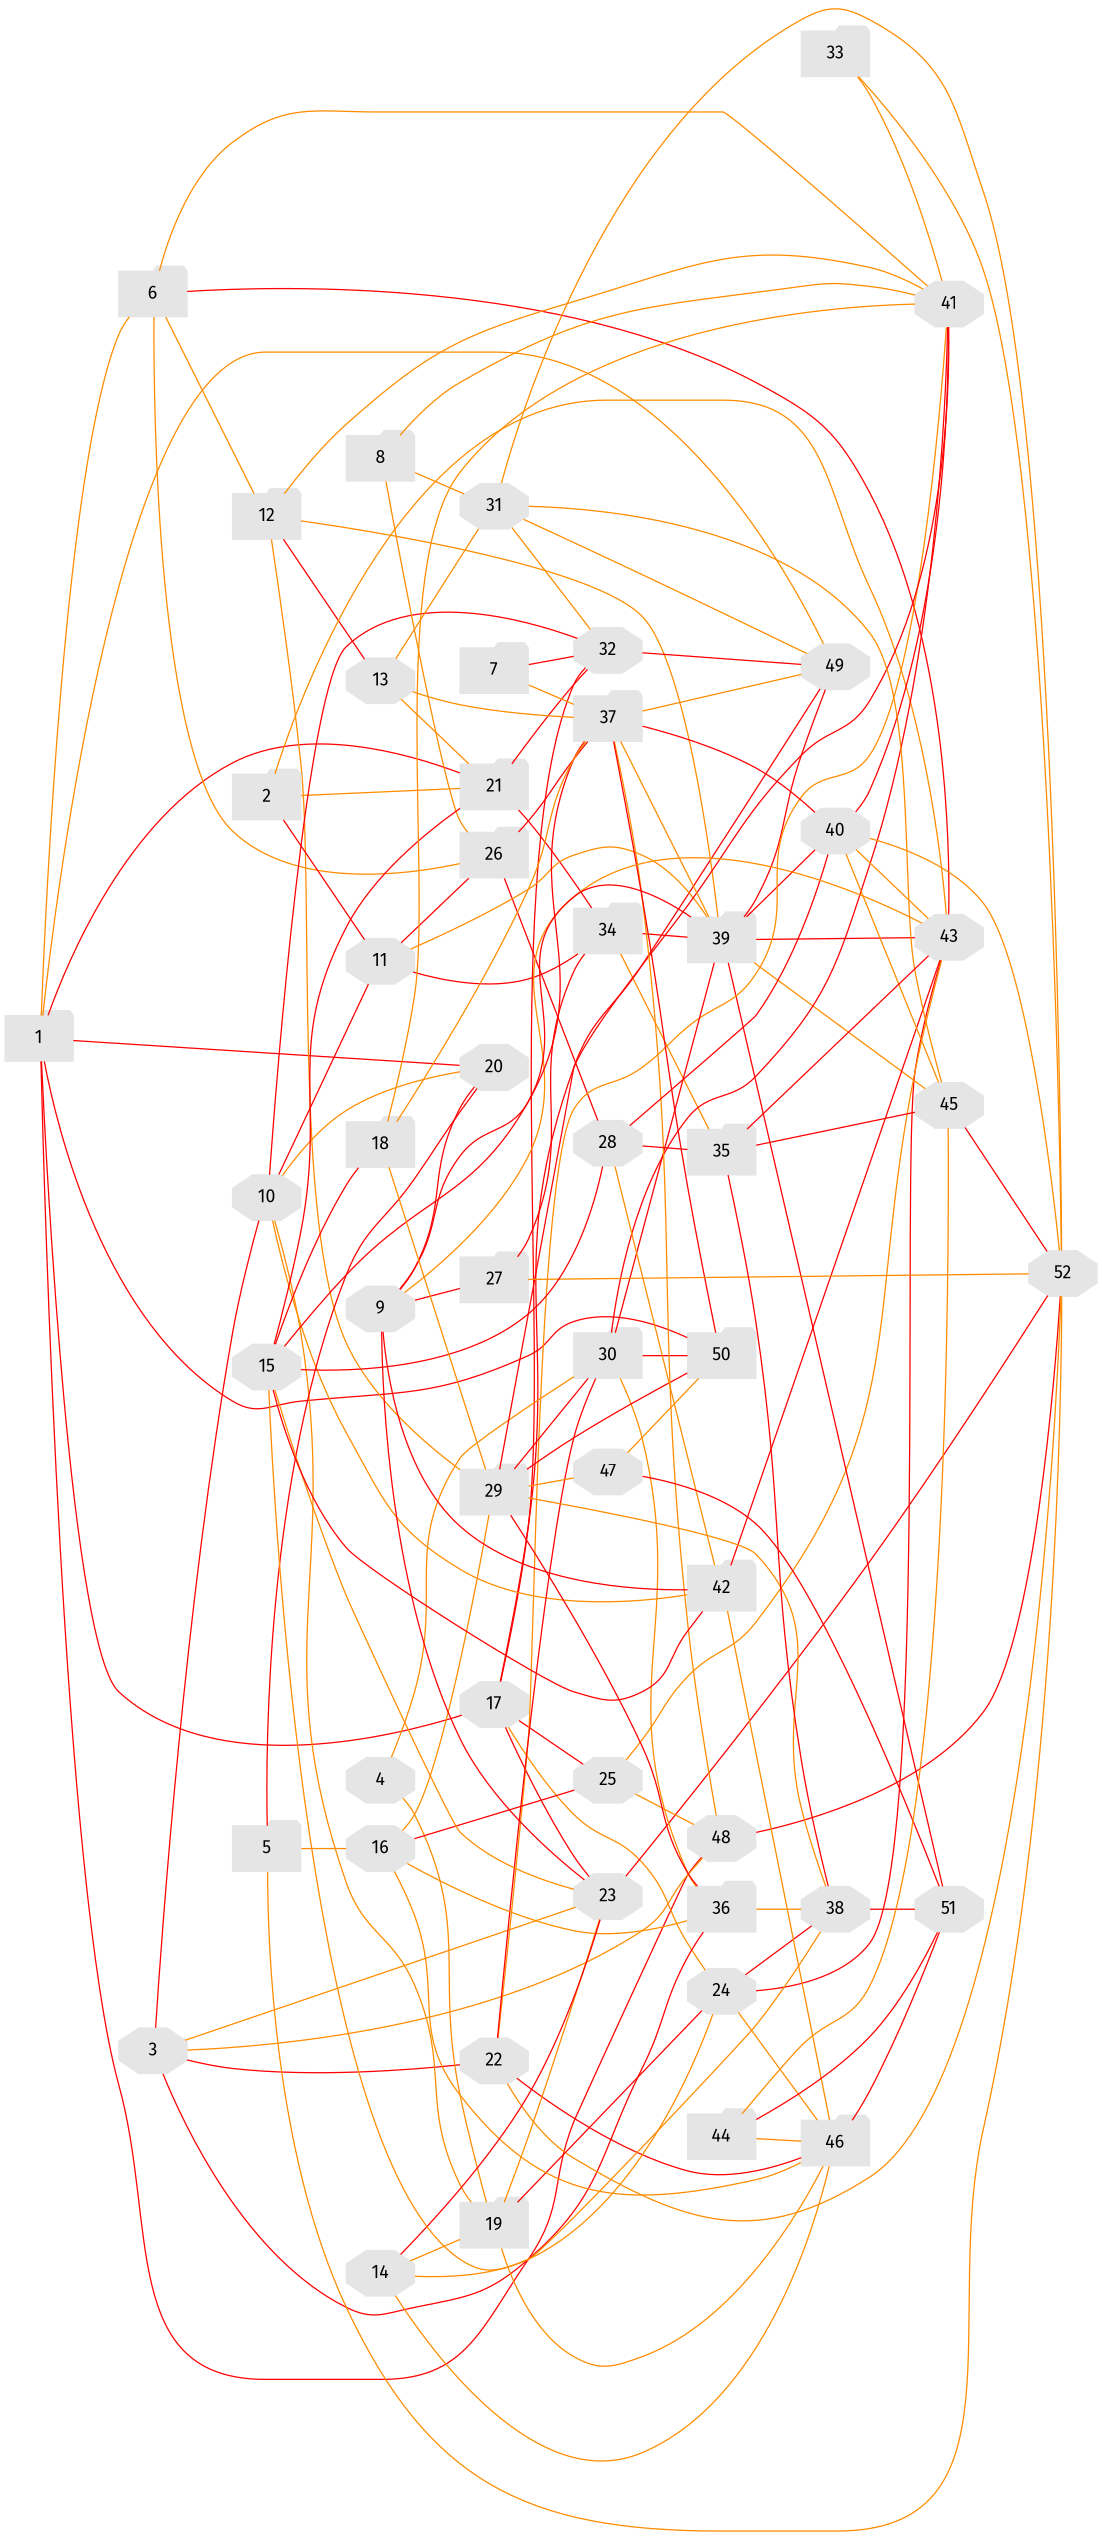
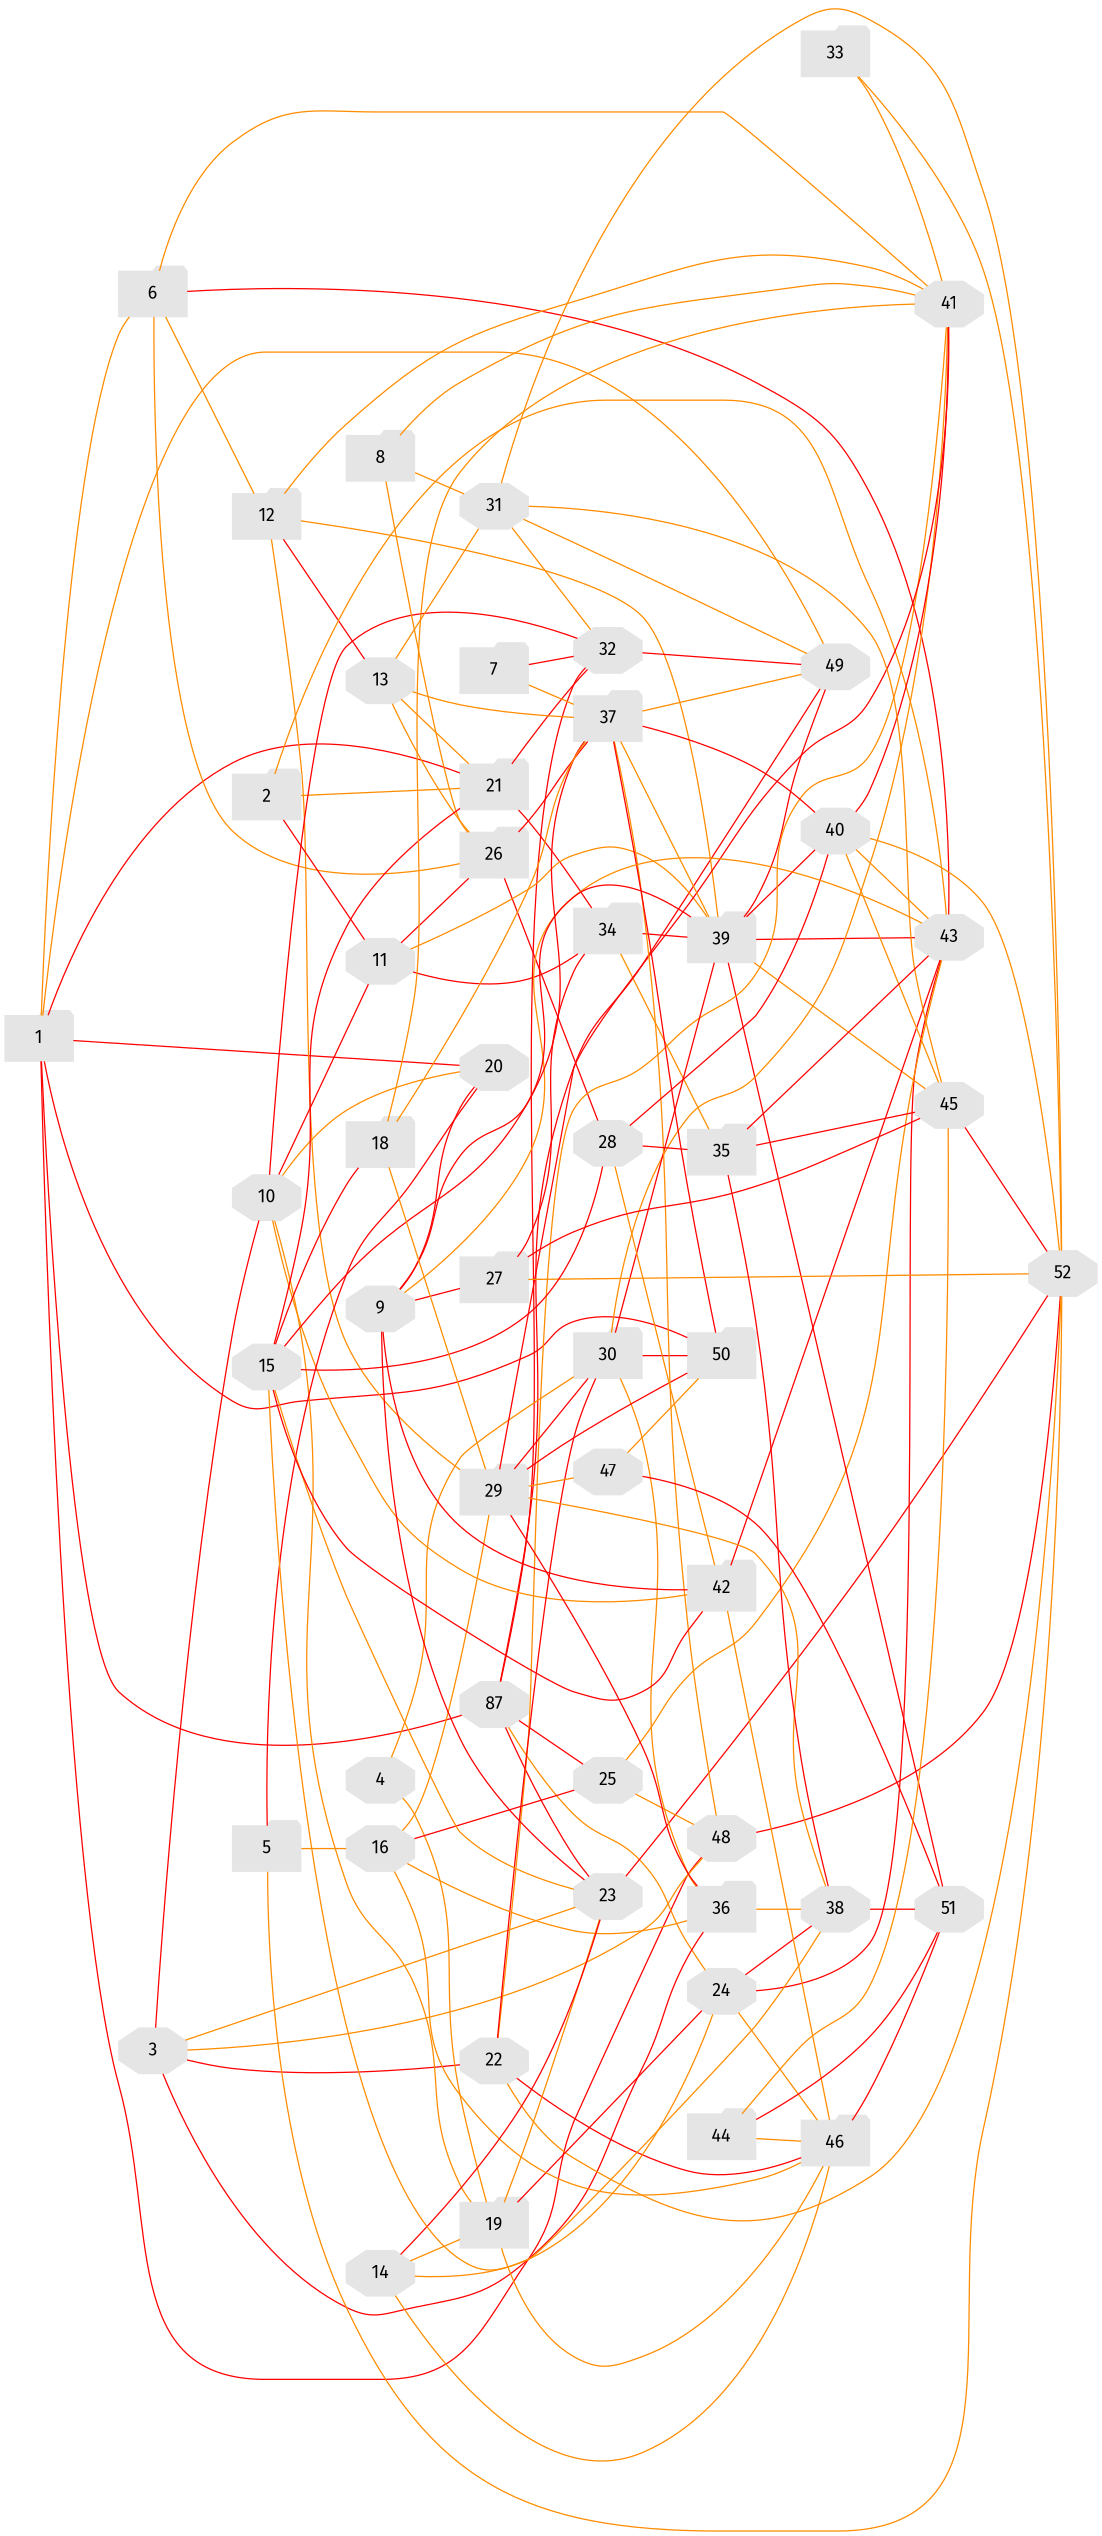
none -> (427, 770)
(851, 922) -> (851, 922)
none -> (716, 1197)
(494, 1704) -> (494, 1704)
